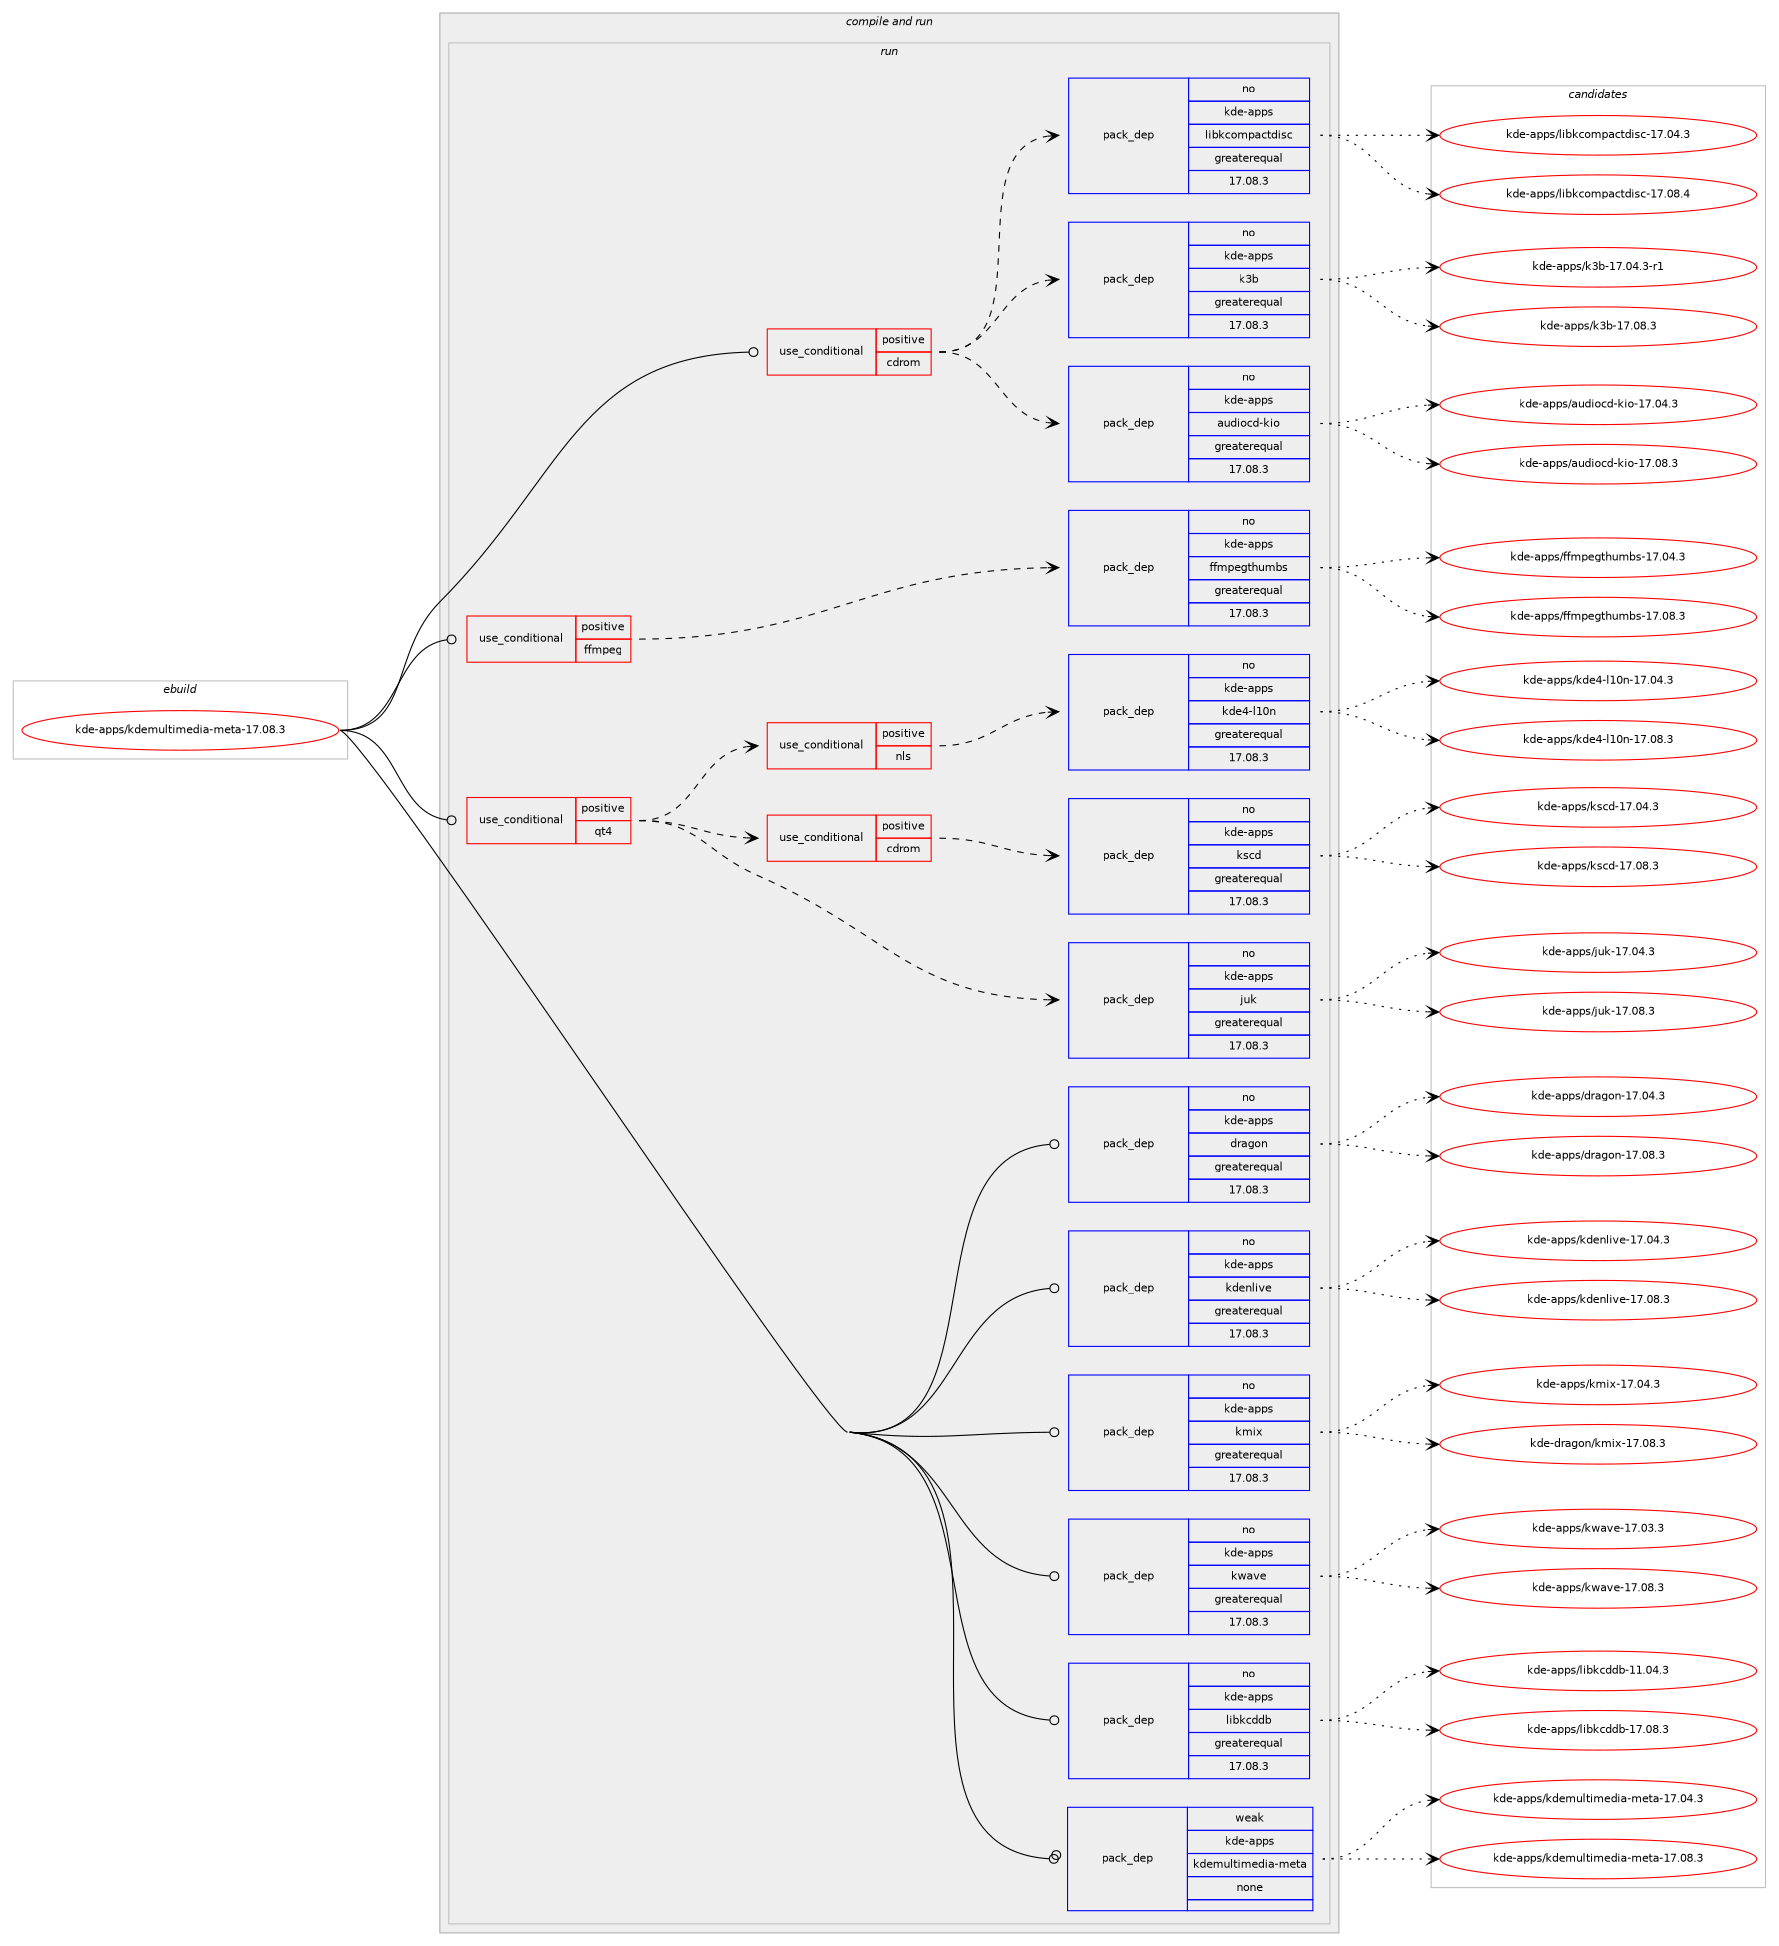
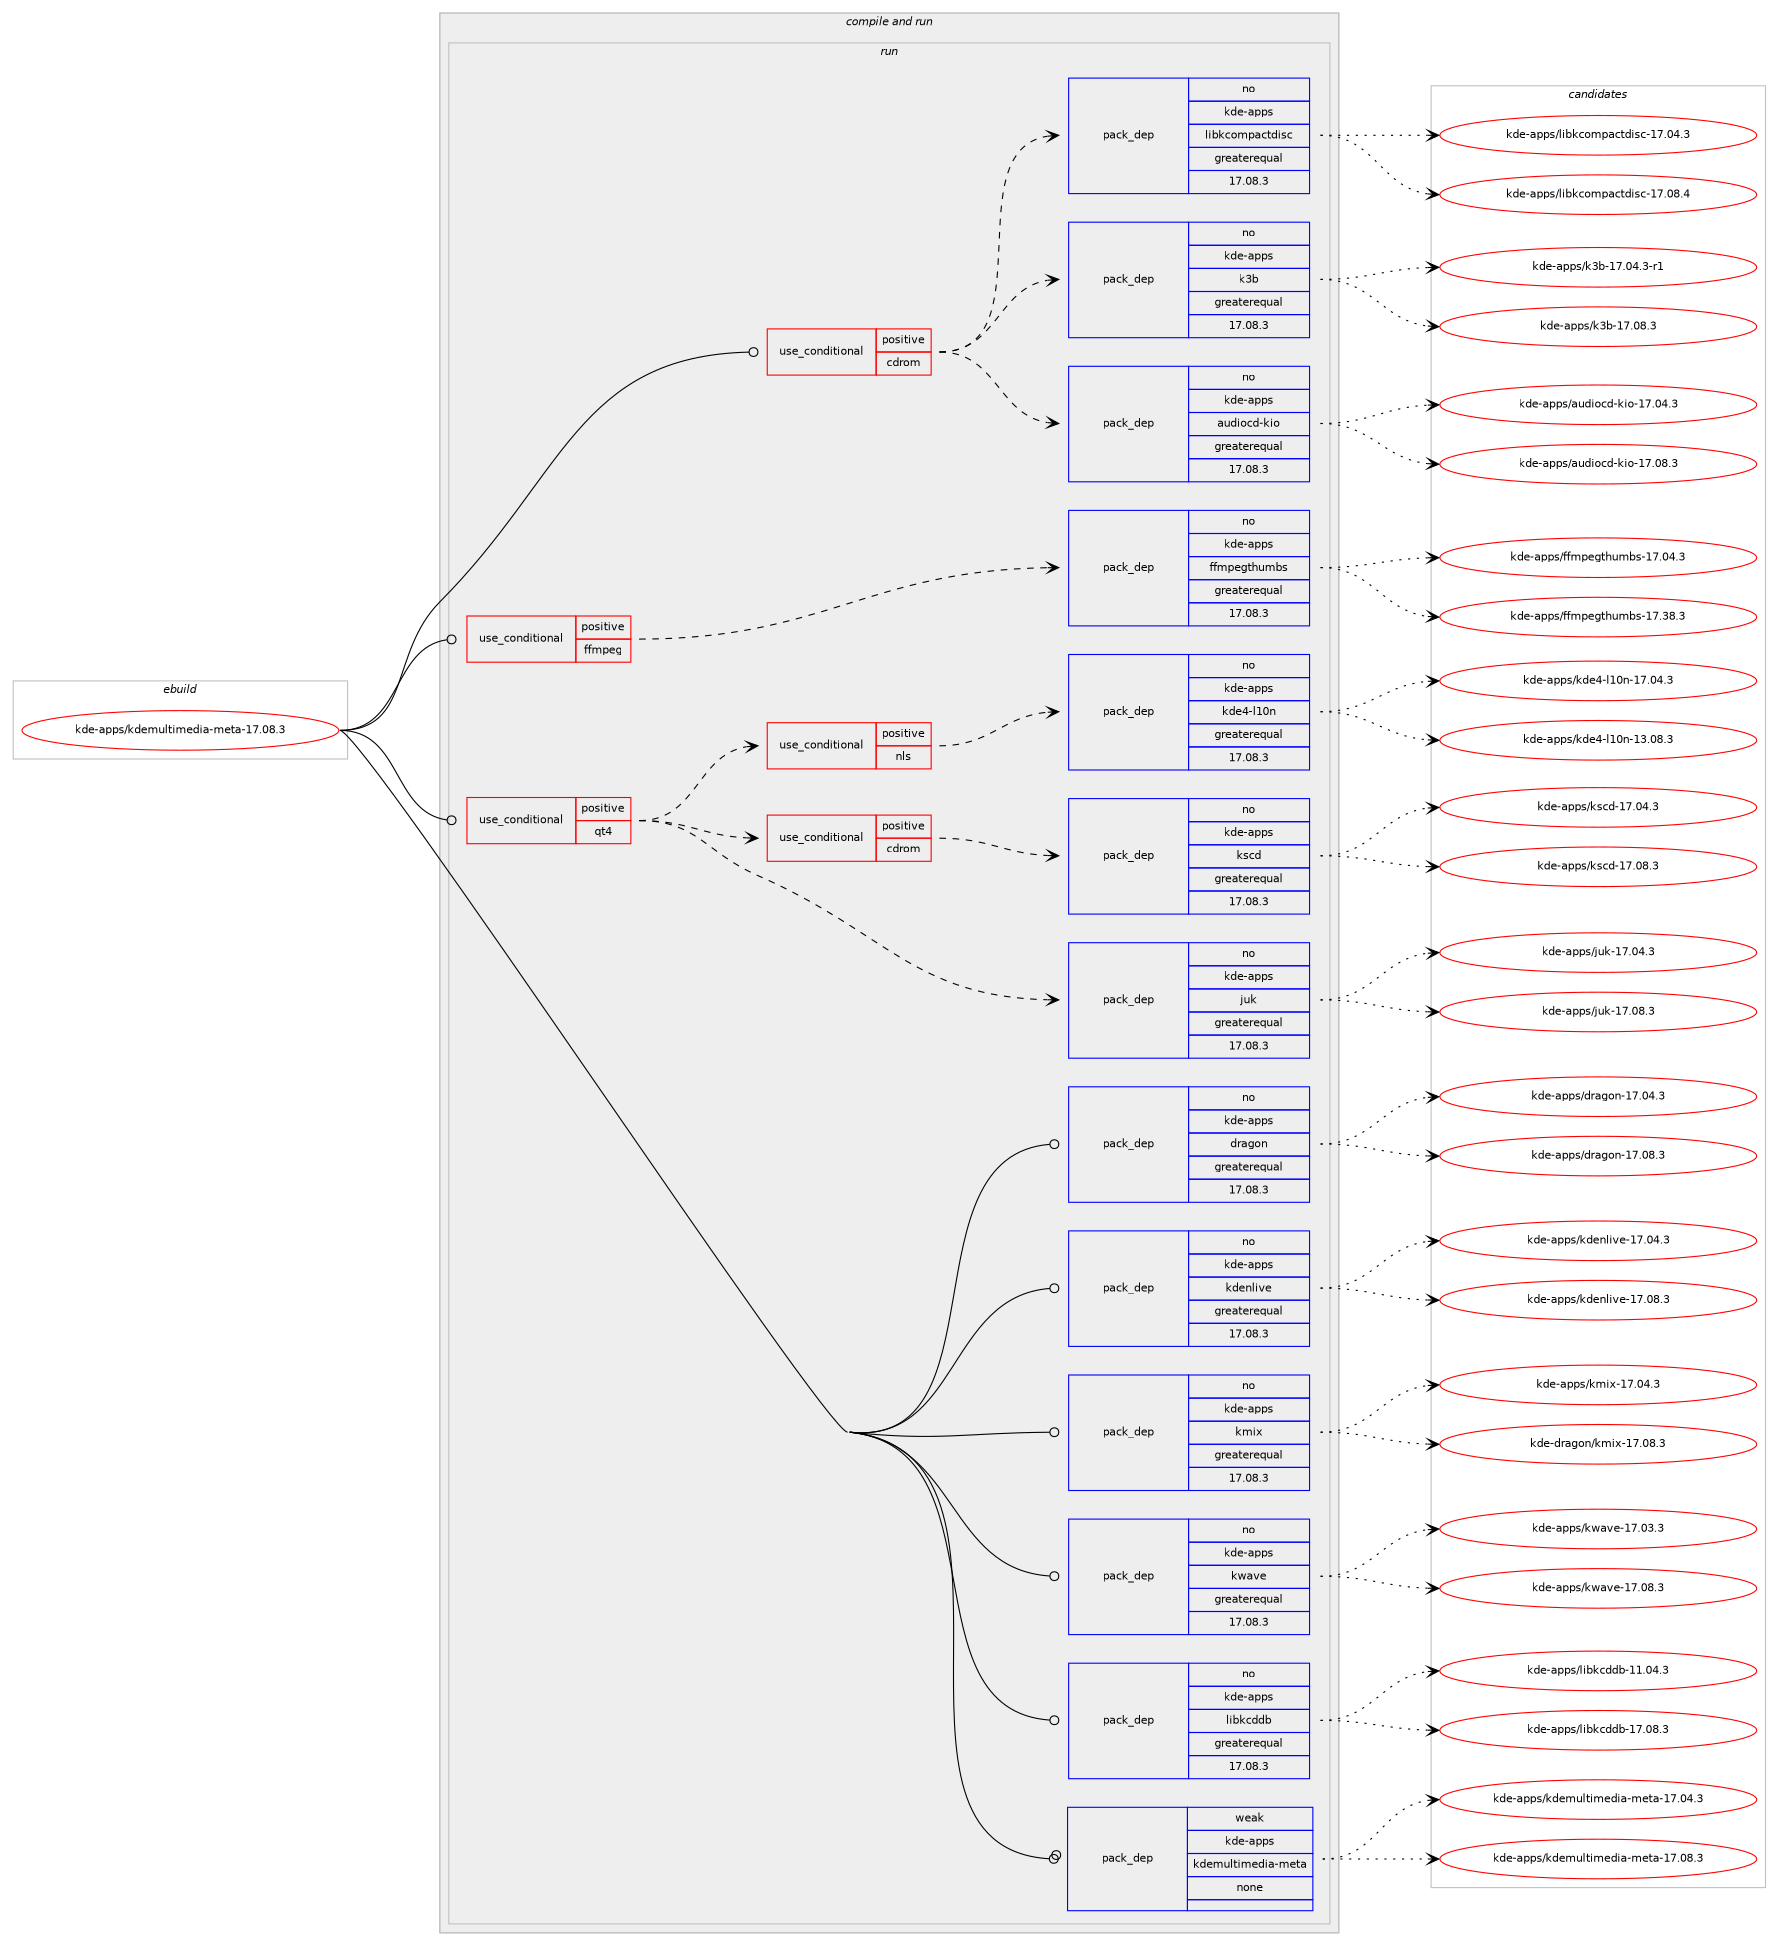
(1598, 617) -> (1598, 617)
(1598, 740) -> (1598, 740)
